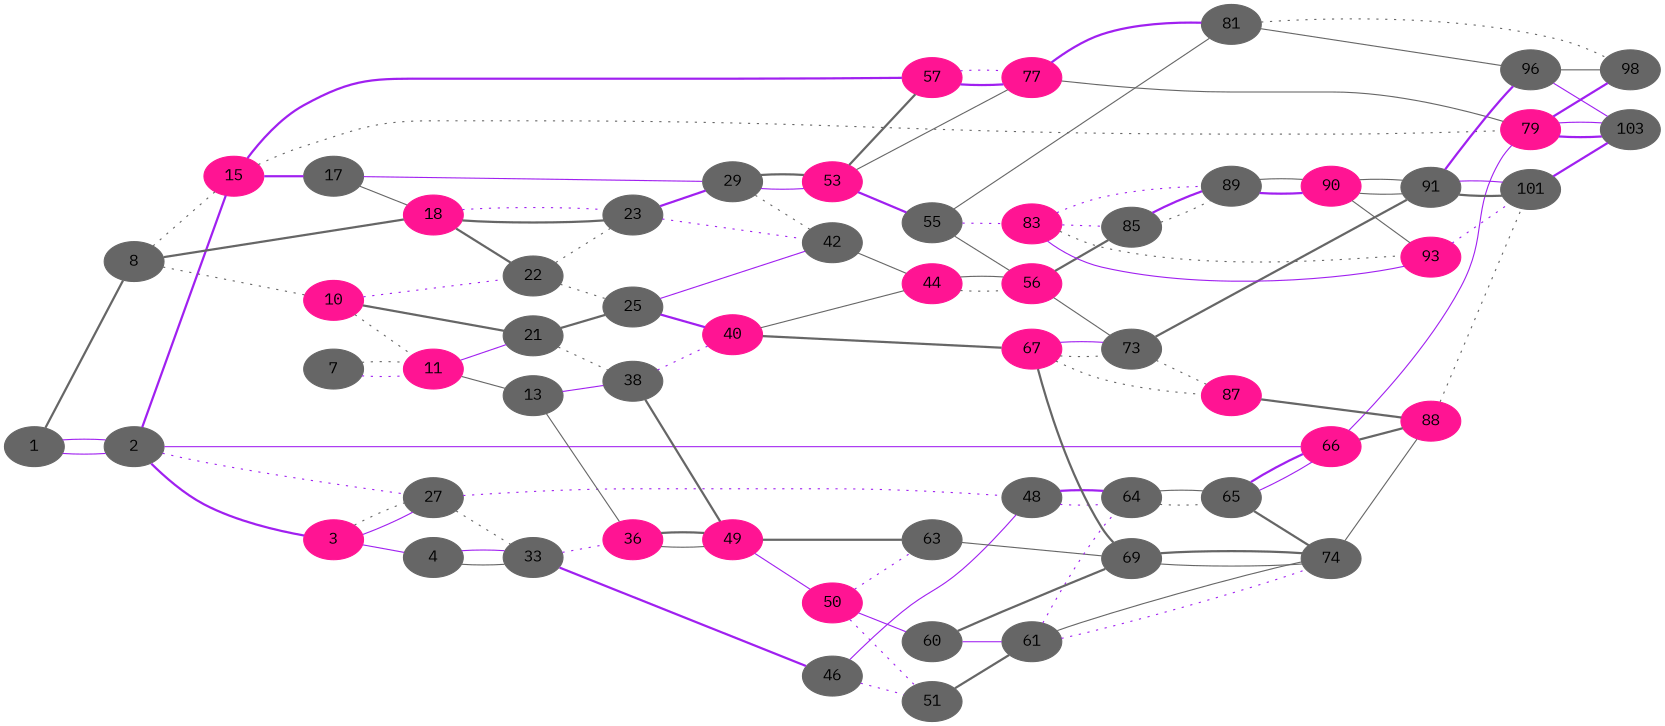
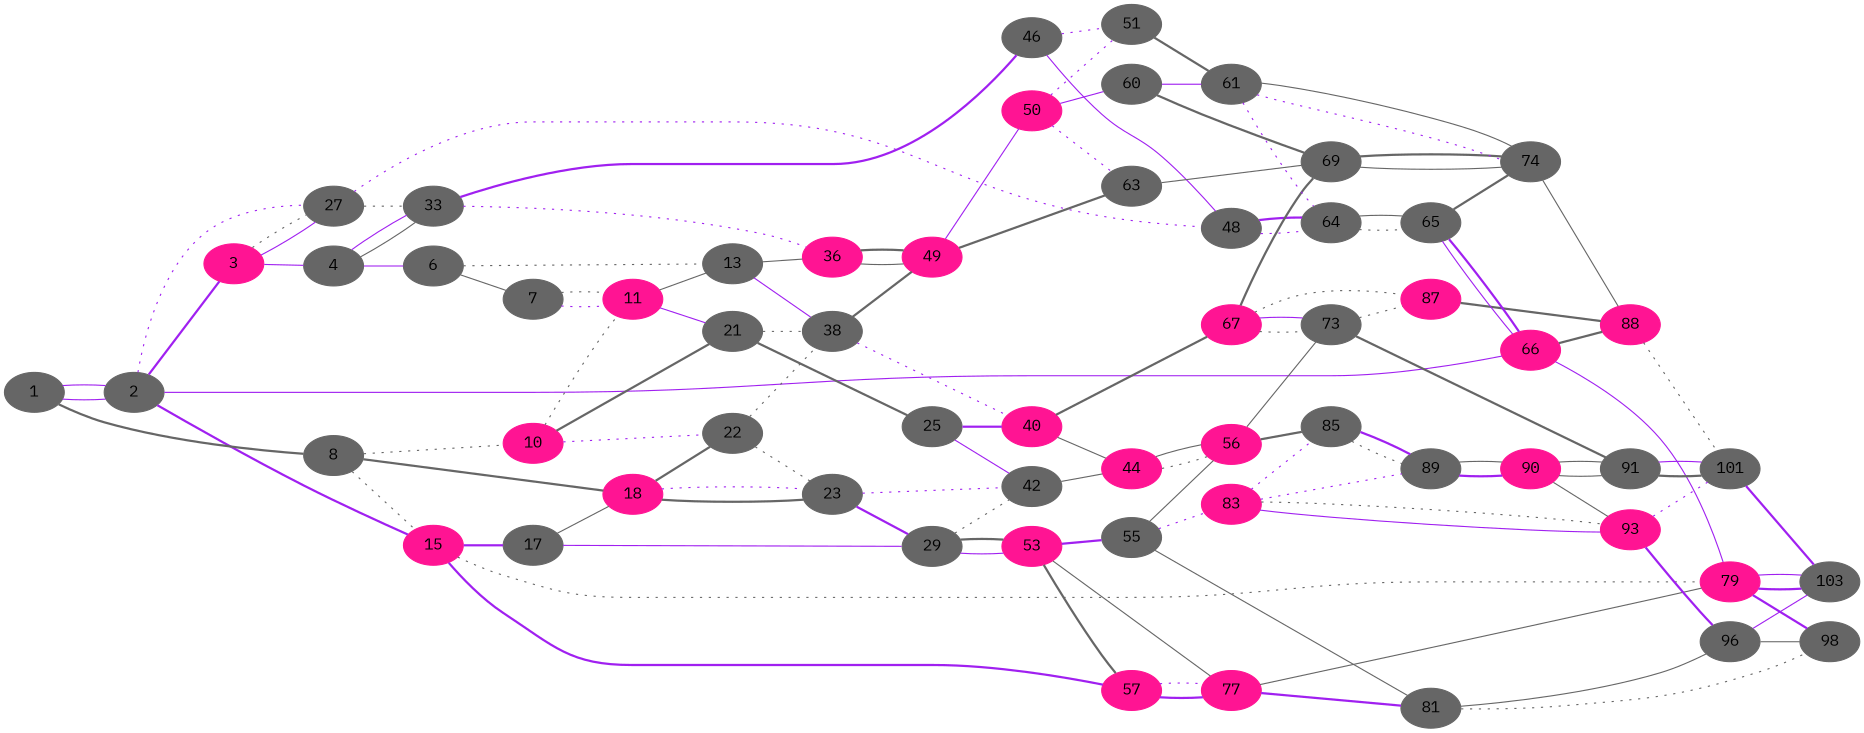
(1481, 123) -> (1668, 575)
none -> (433, 266)
(583, 291) -> (788, 377)
